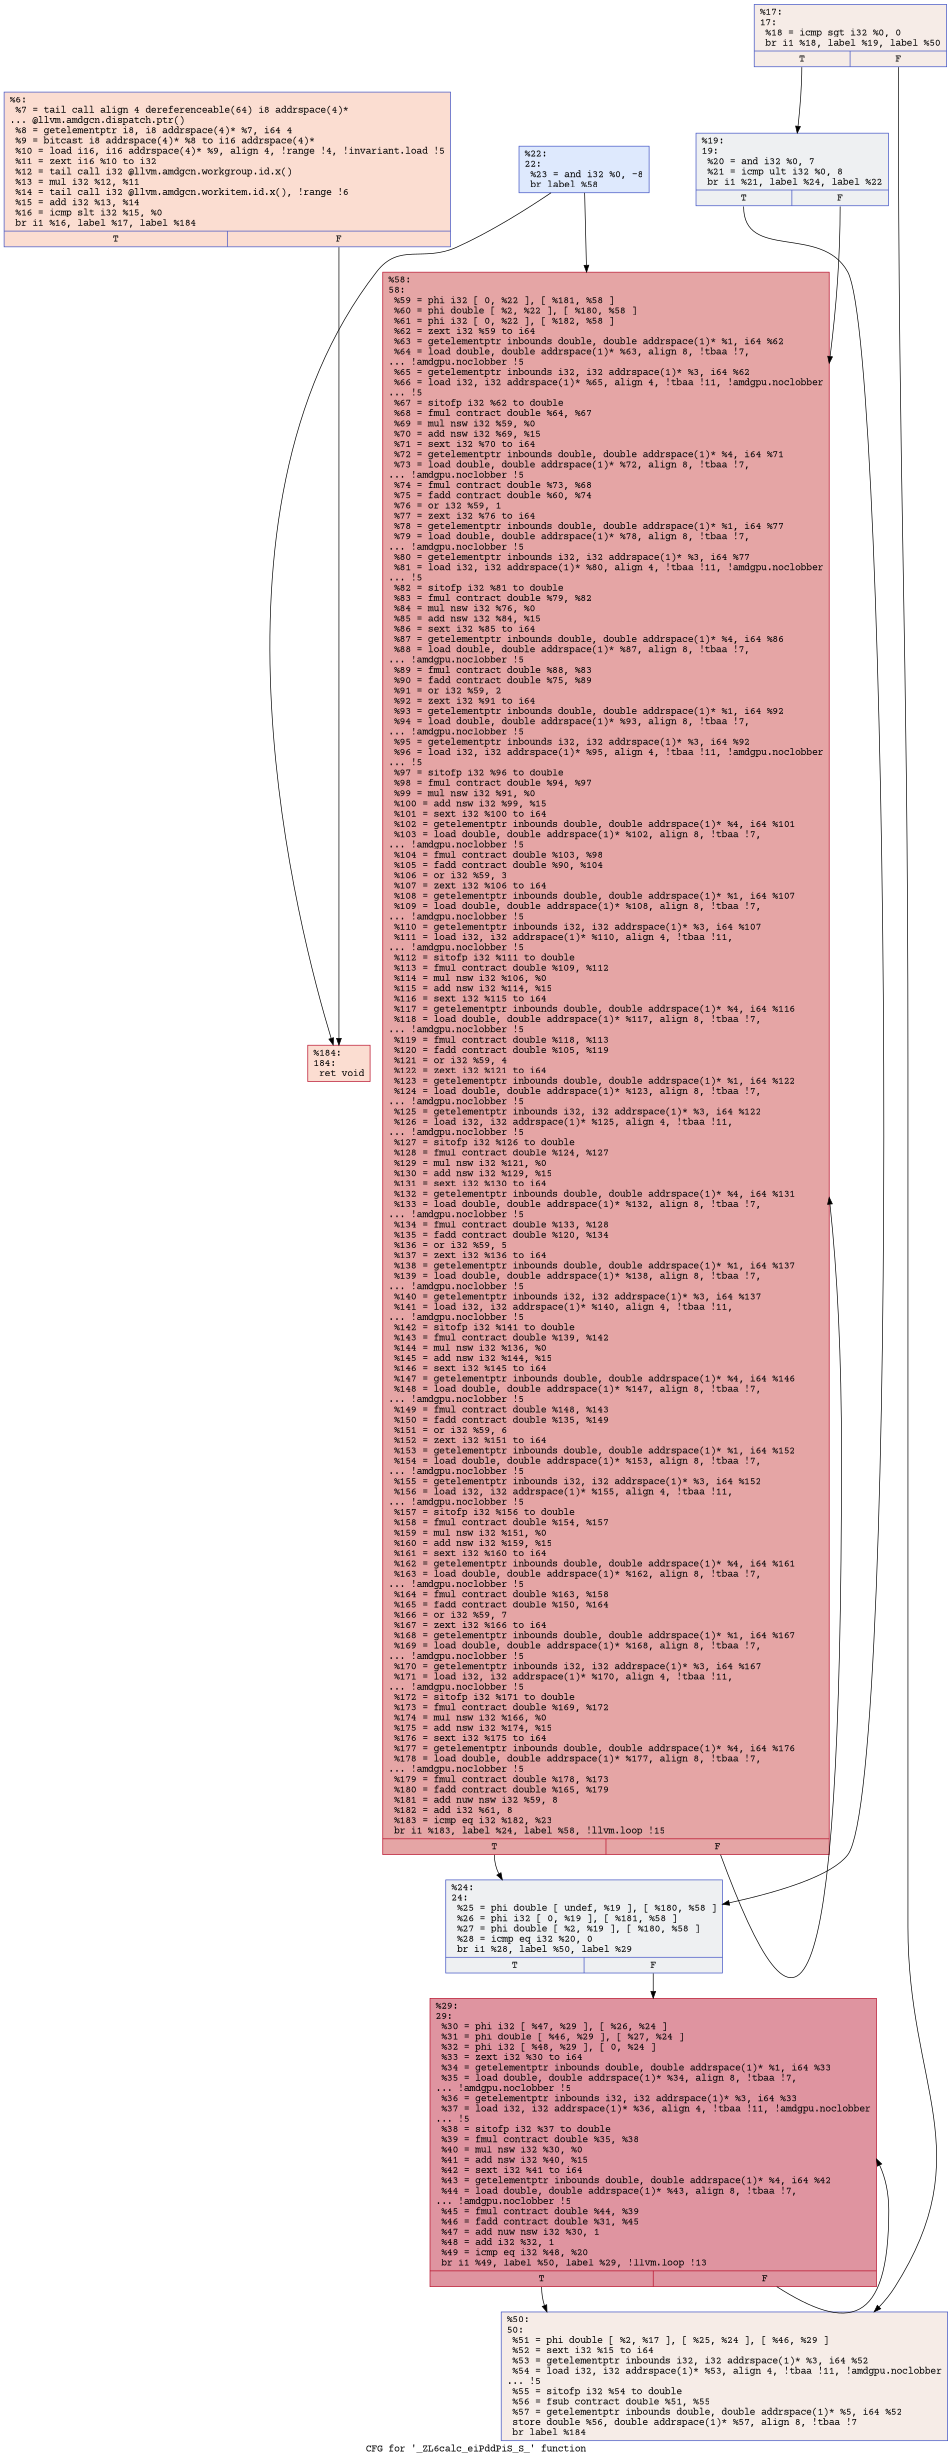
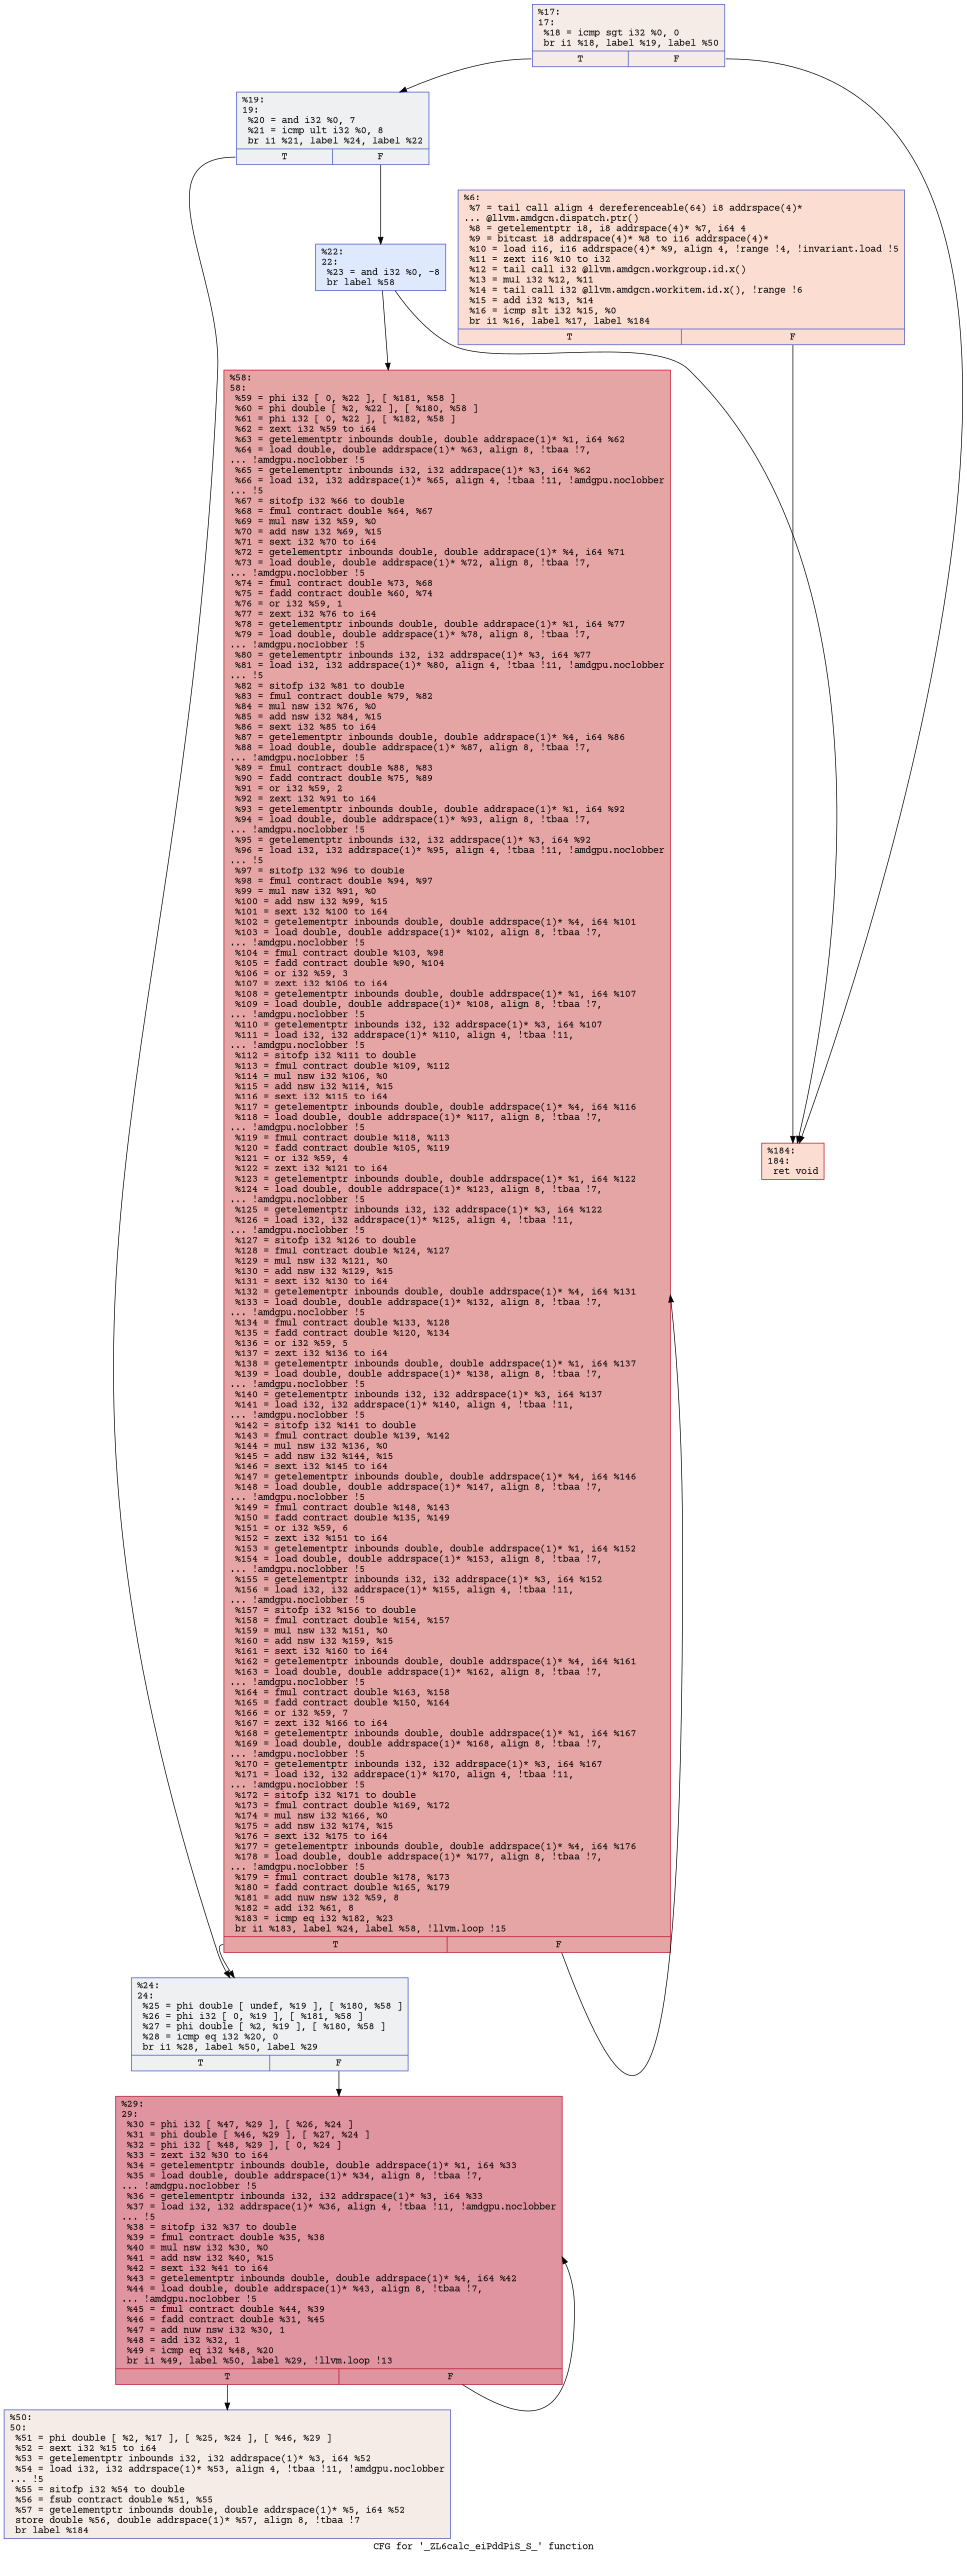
(838, 281) -> (381, 201)
(476, 403) -> (317, 501)
(908, 1195) -> (952, 544)
